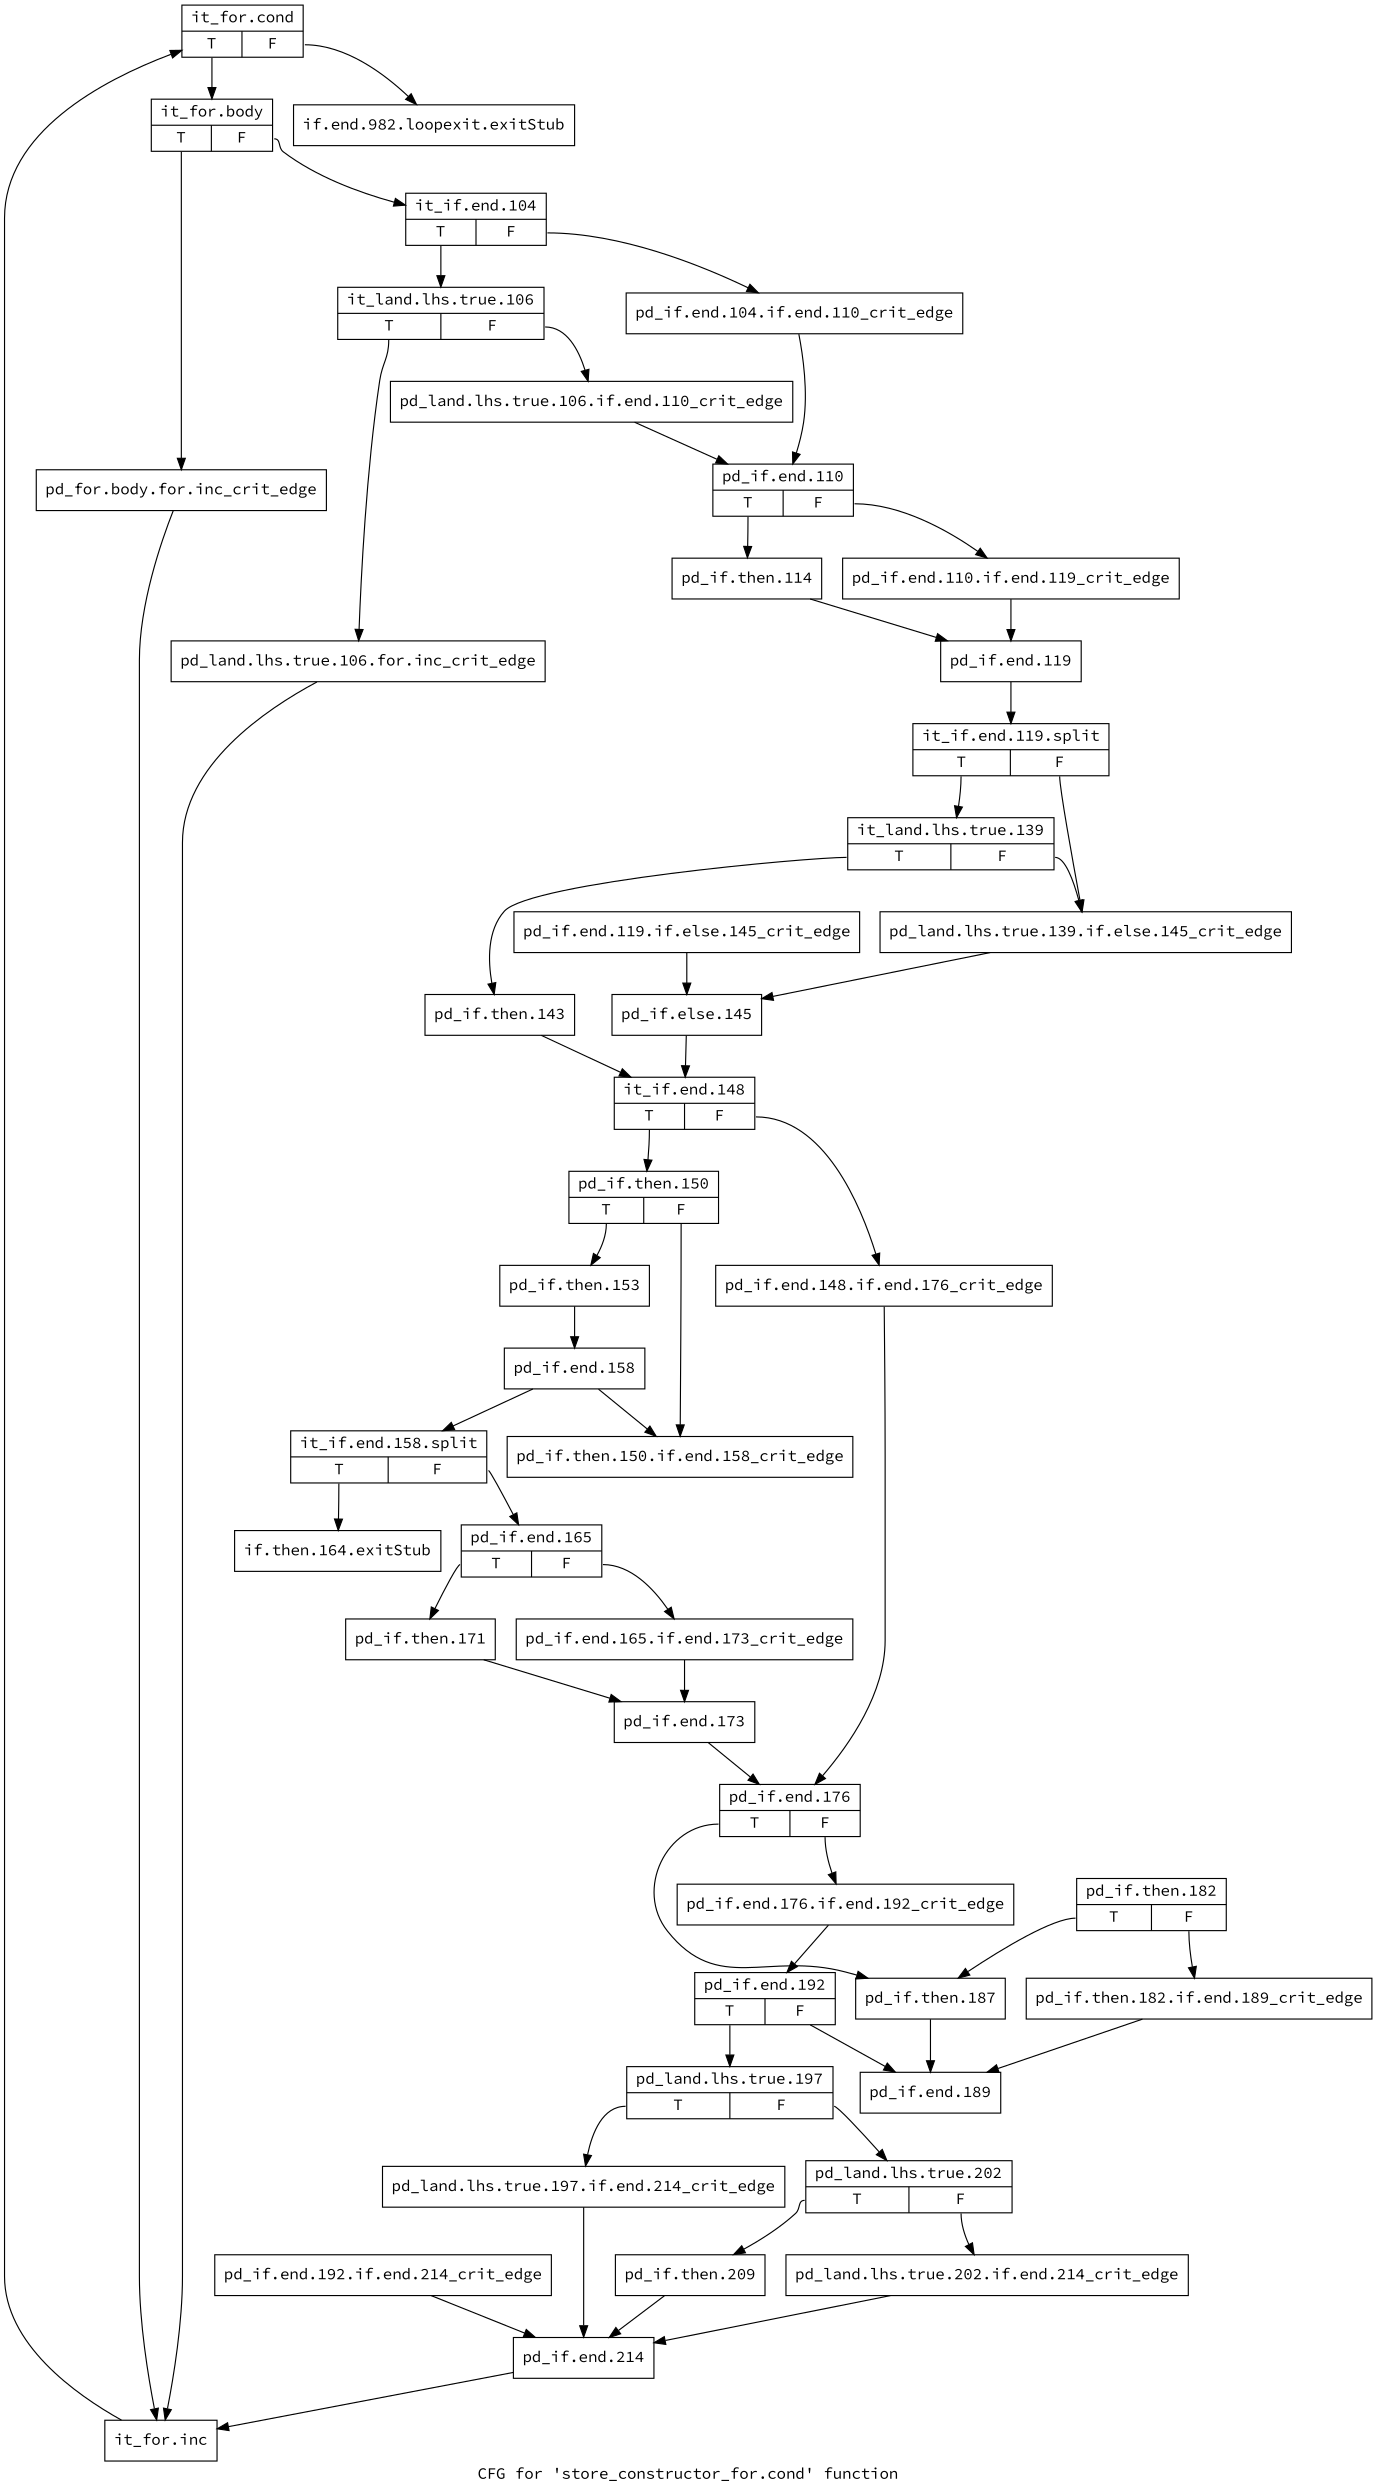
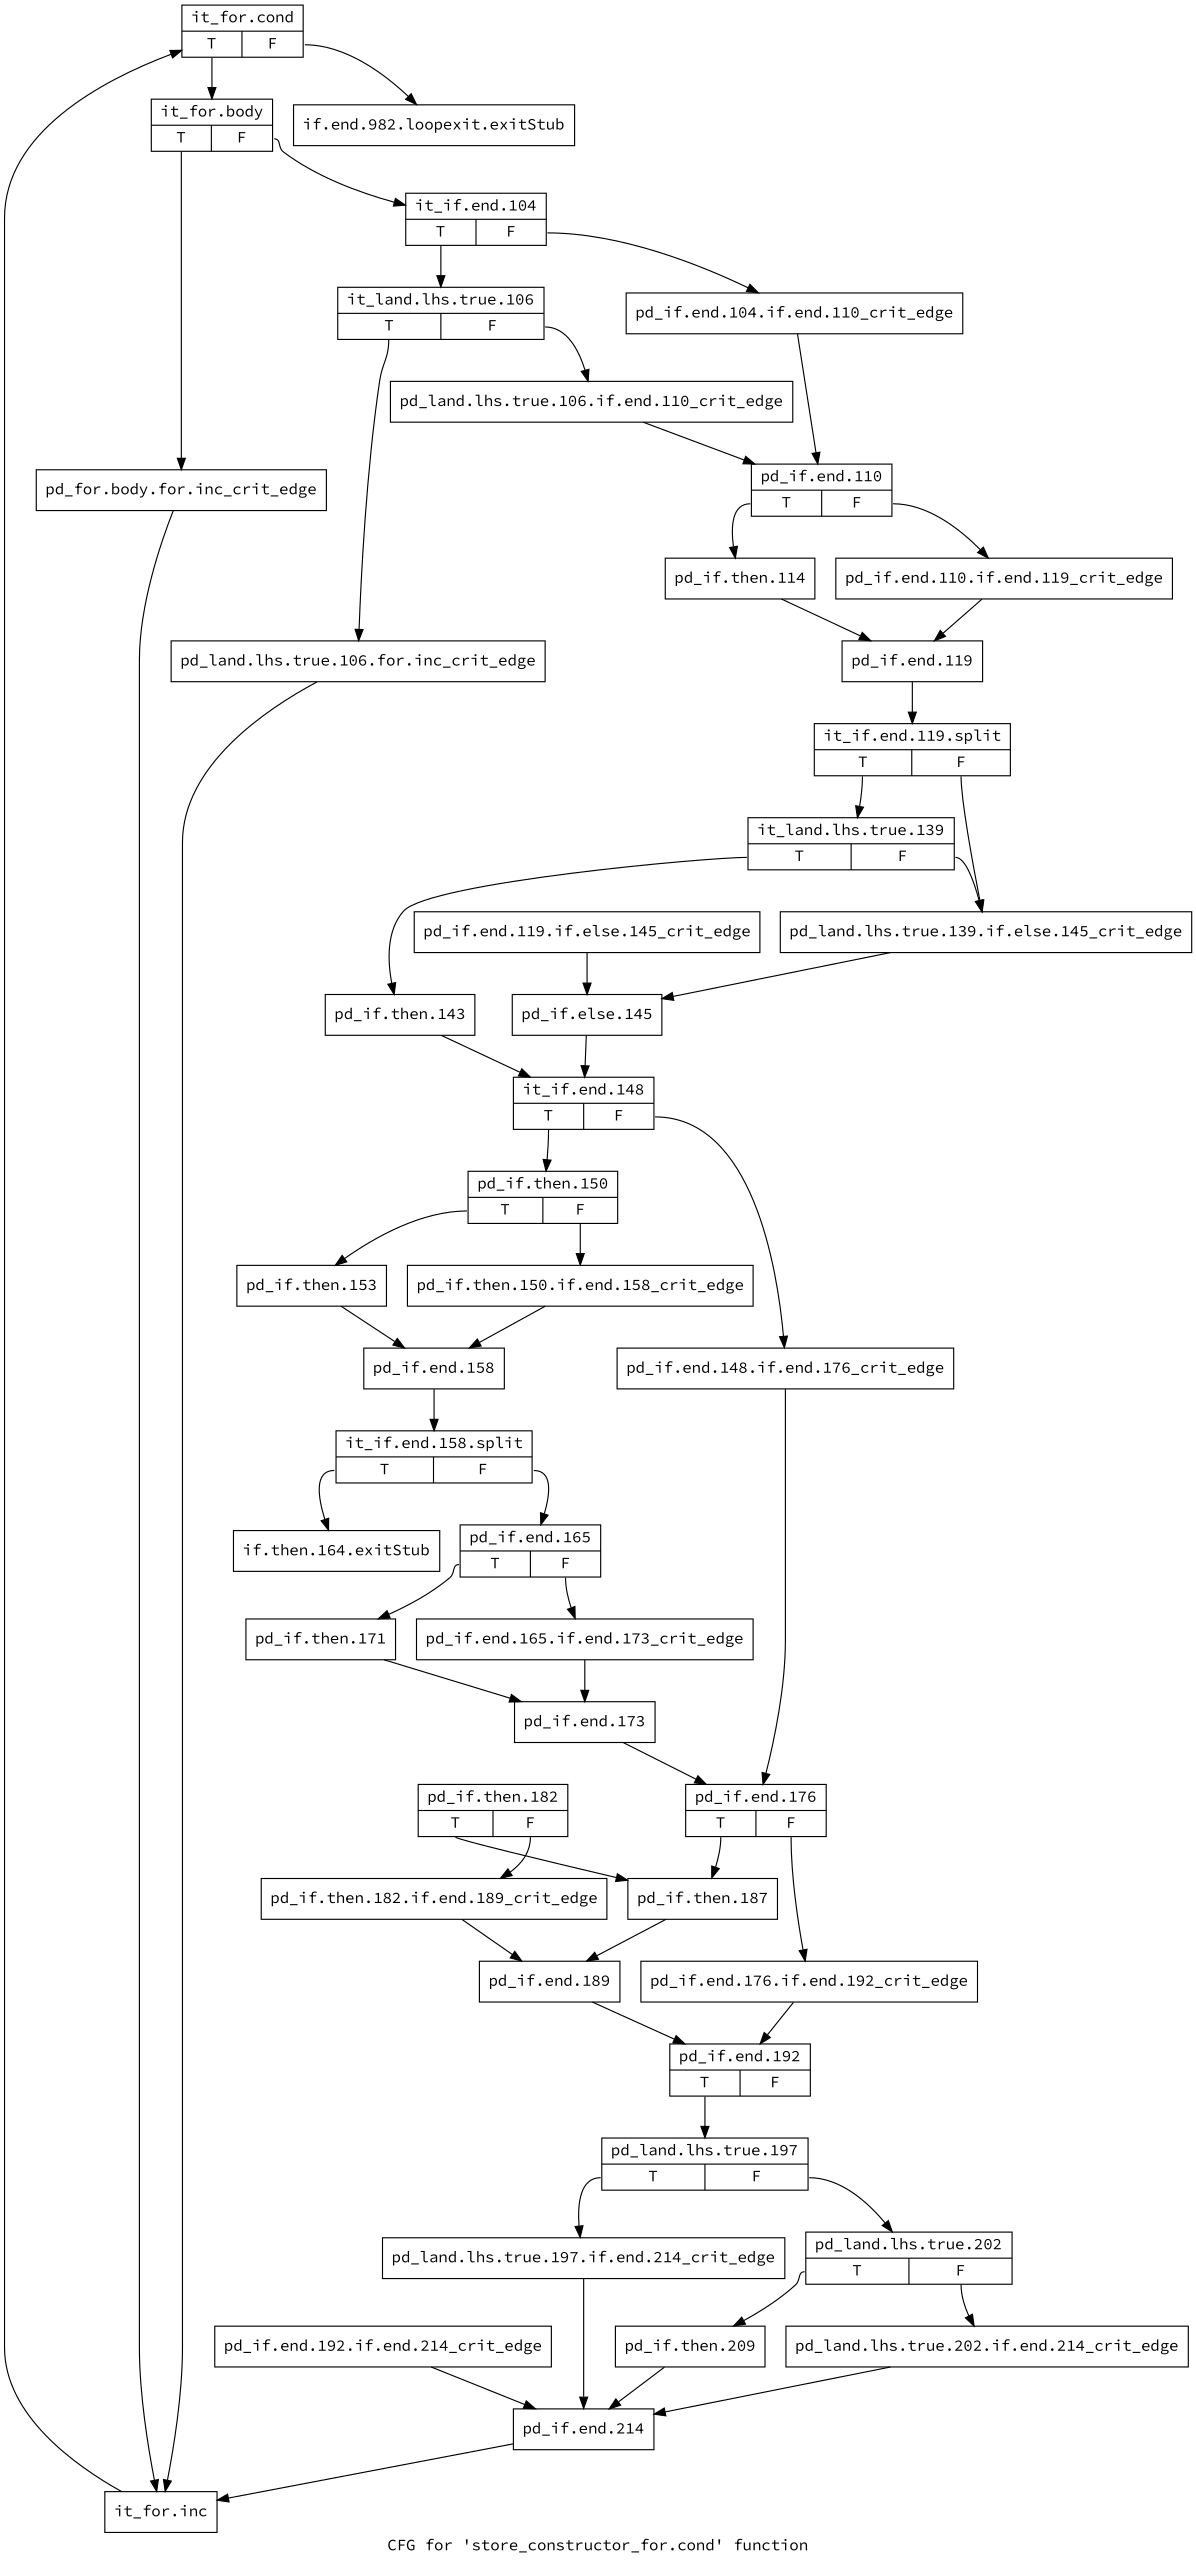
(623, 1409) -> (512, 1324)
(848, 2046) -> (633, 2021)
